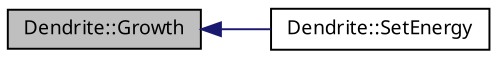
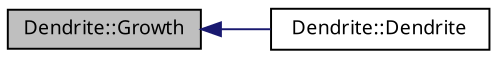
(380, 29) -> (380, 29)
